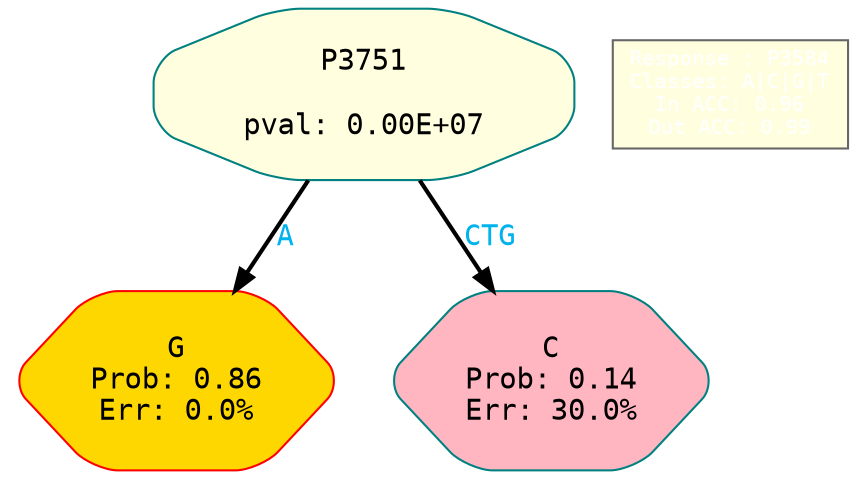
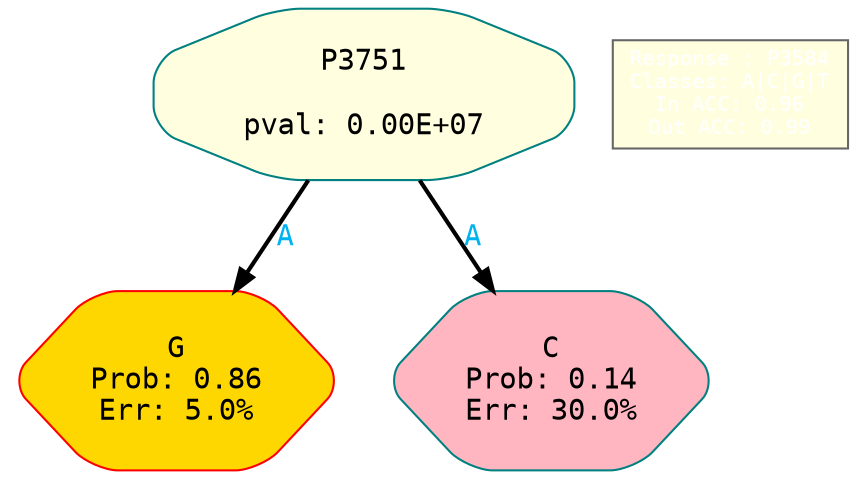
(490, 238) -> (473, 238)
(177, 381) -> (177, 381)
